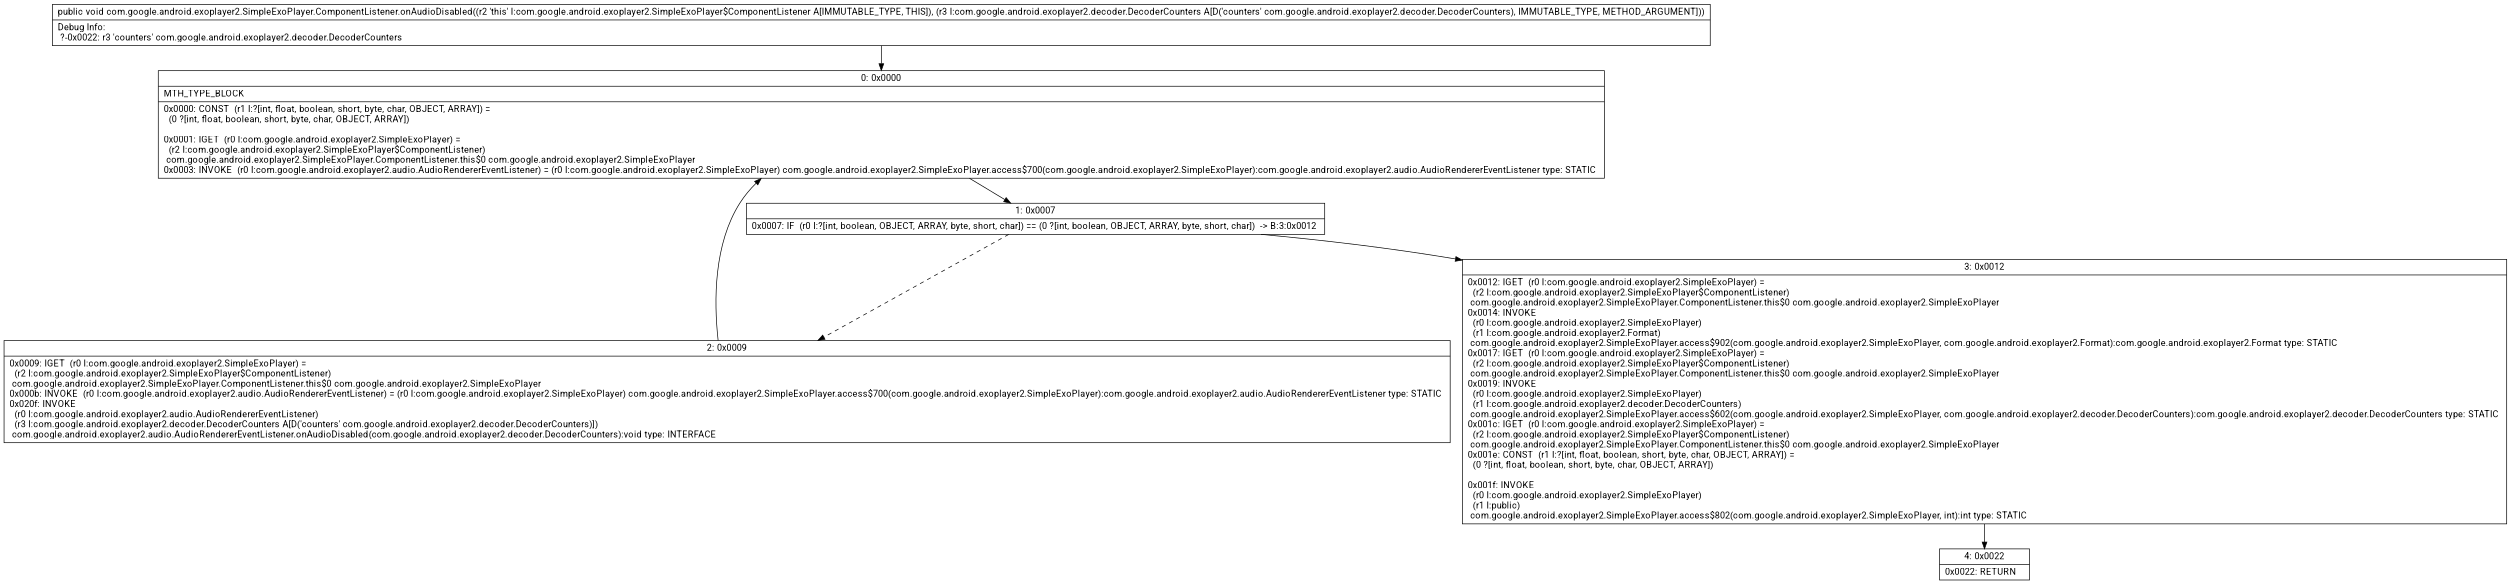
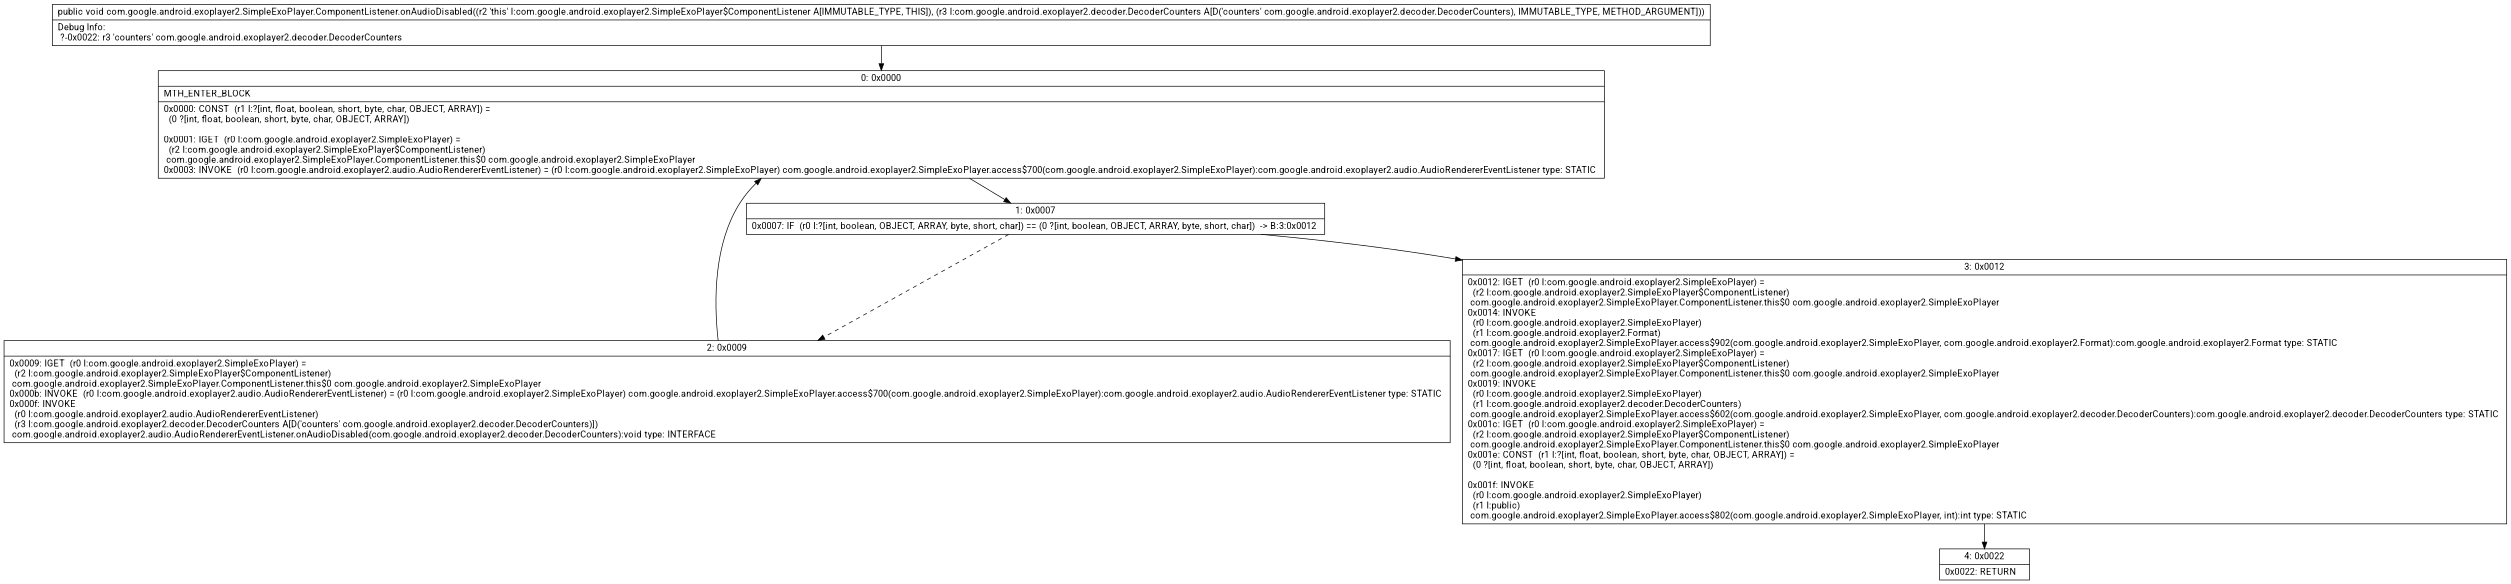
(204, 94) -> (208, 94)
(45, 404) -> (45, 404)
